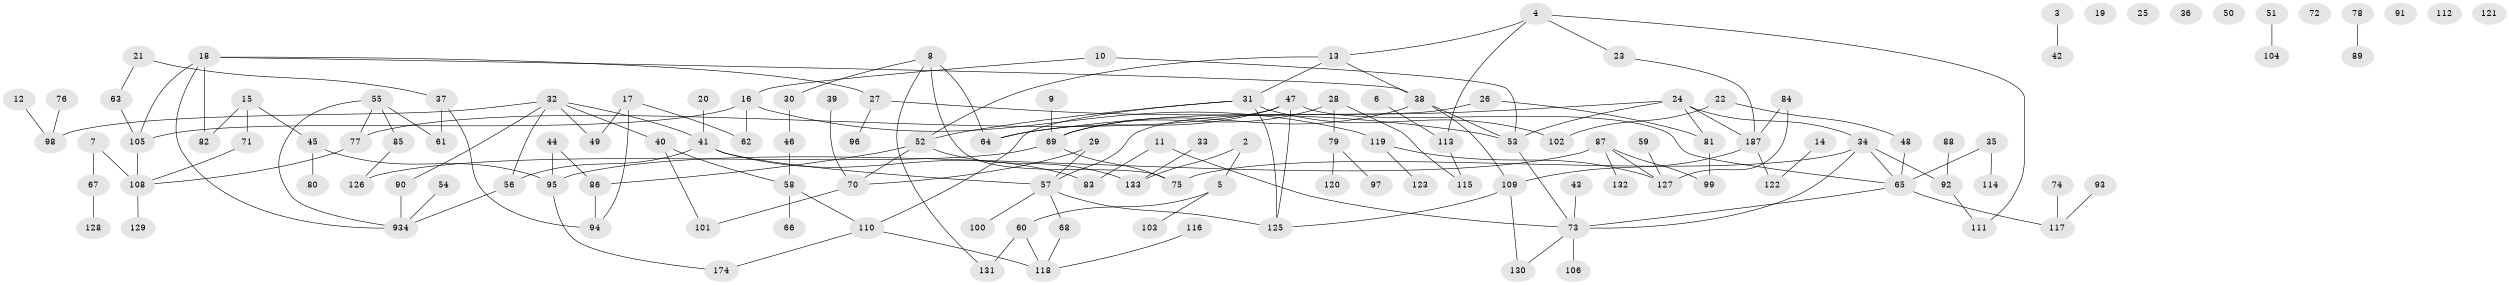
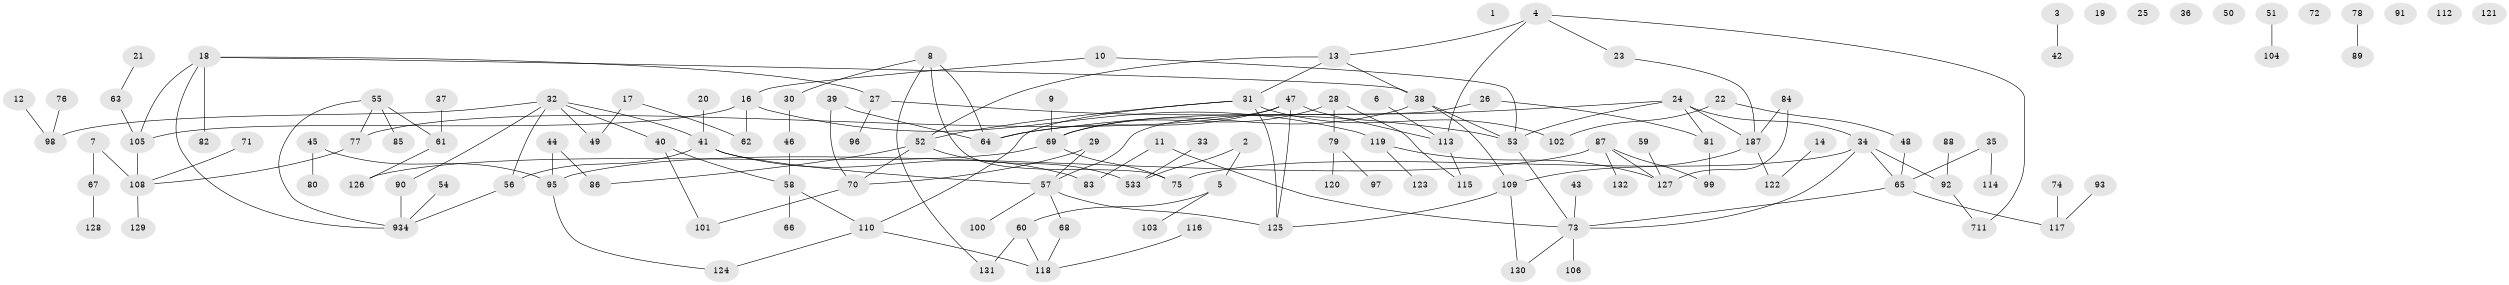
none -> (1493, 14)
(290, 78) -> none
(247, 100) -> none
none -> (889, 119)
(1600, 119) -> (1379, 127)
(376, 166) -> (407, 160)
(1133, 185) -> (1133, 185)
(595, 228) -> none
(1979, 228) -> (1979, 228)
(722, 271) -> (722, 271)
